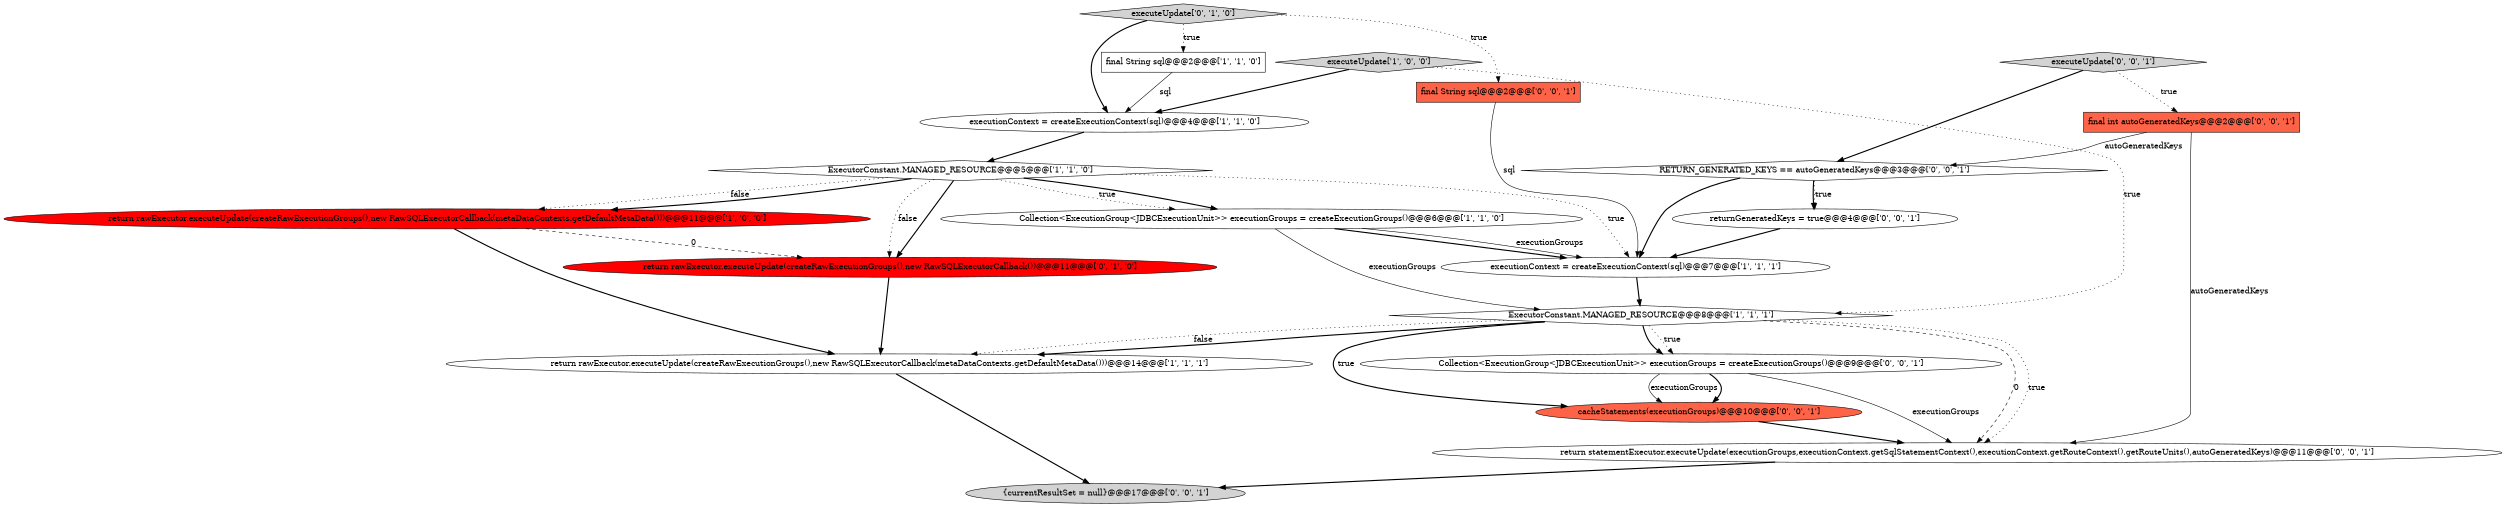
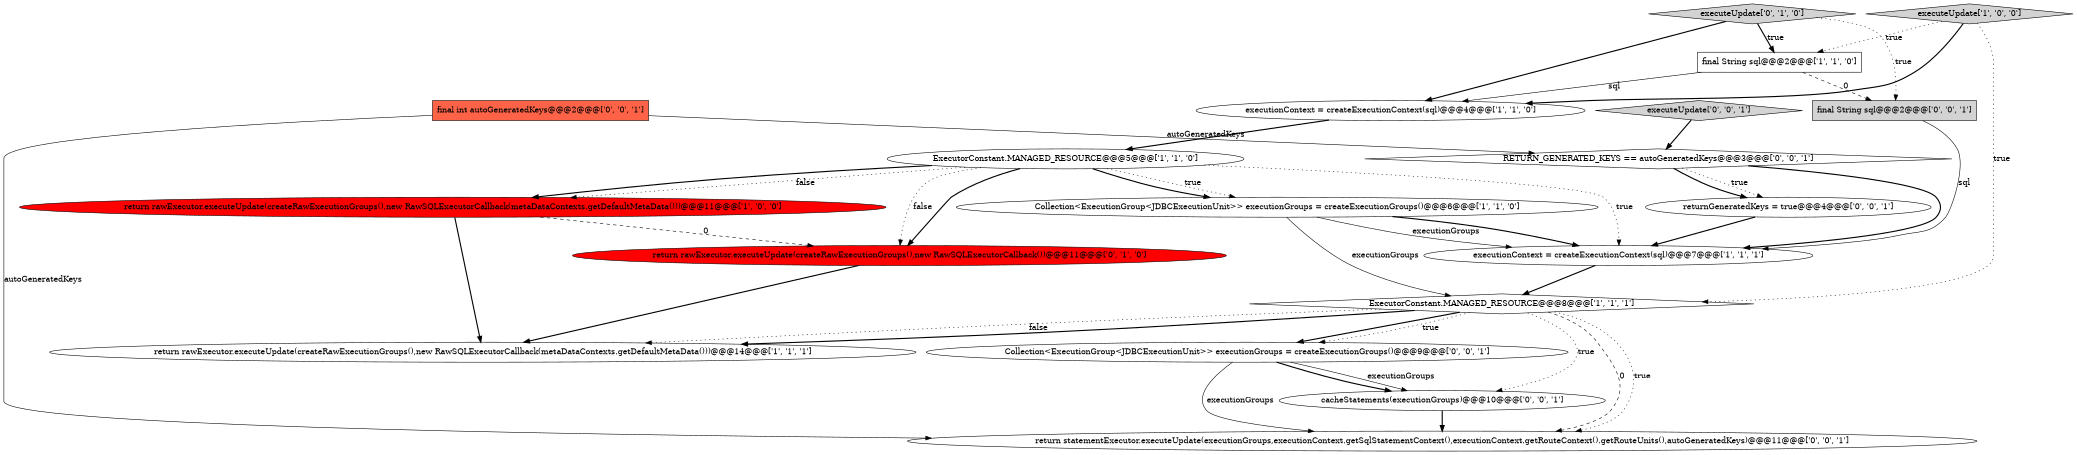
(1183, 35) -> (1764, 35)
none -> (1886, 35)
none -> (1834, 85)
(2144, 90) -> none
(1498, 92) -> (1894, 111)
(961, 171) -> (1066, 159)
(1336, 371) -> (1573, 362)
(1699, 412) -> (1442, 401)
(1106, 493) -> none
